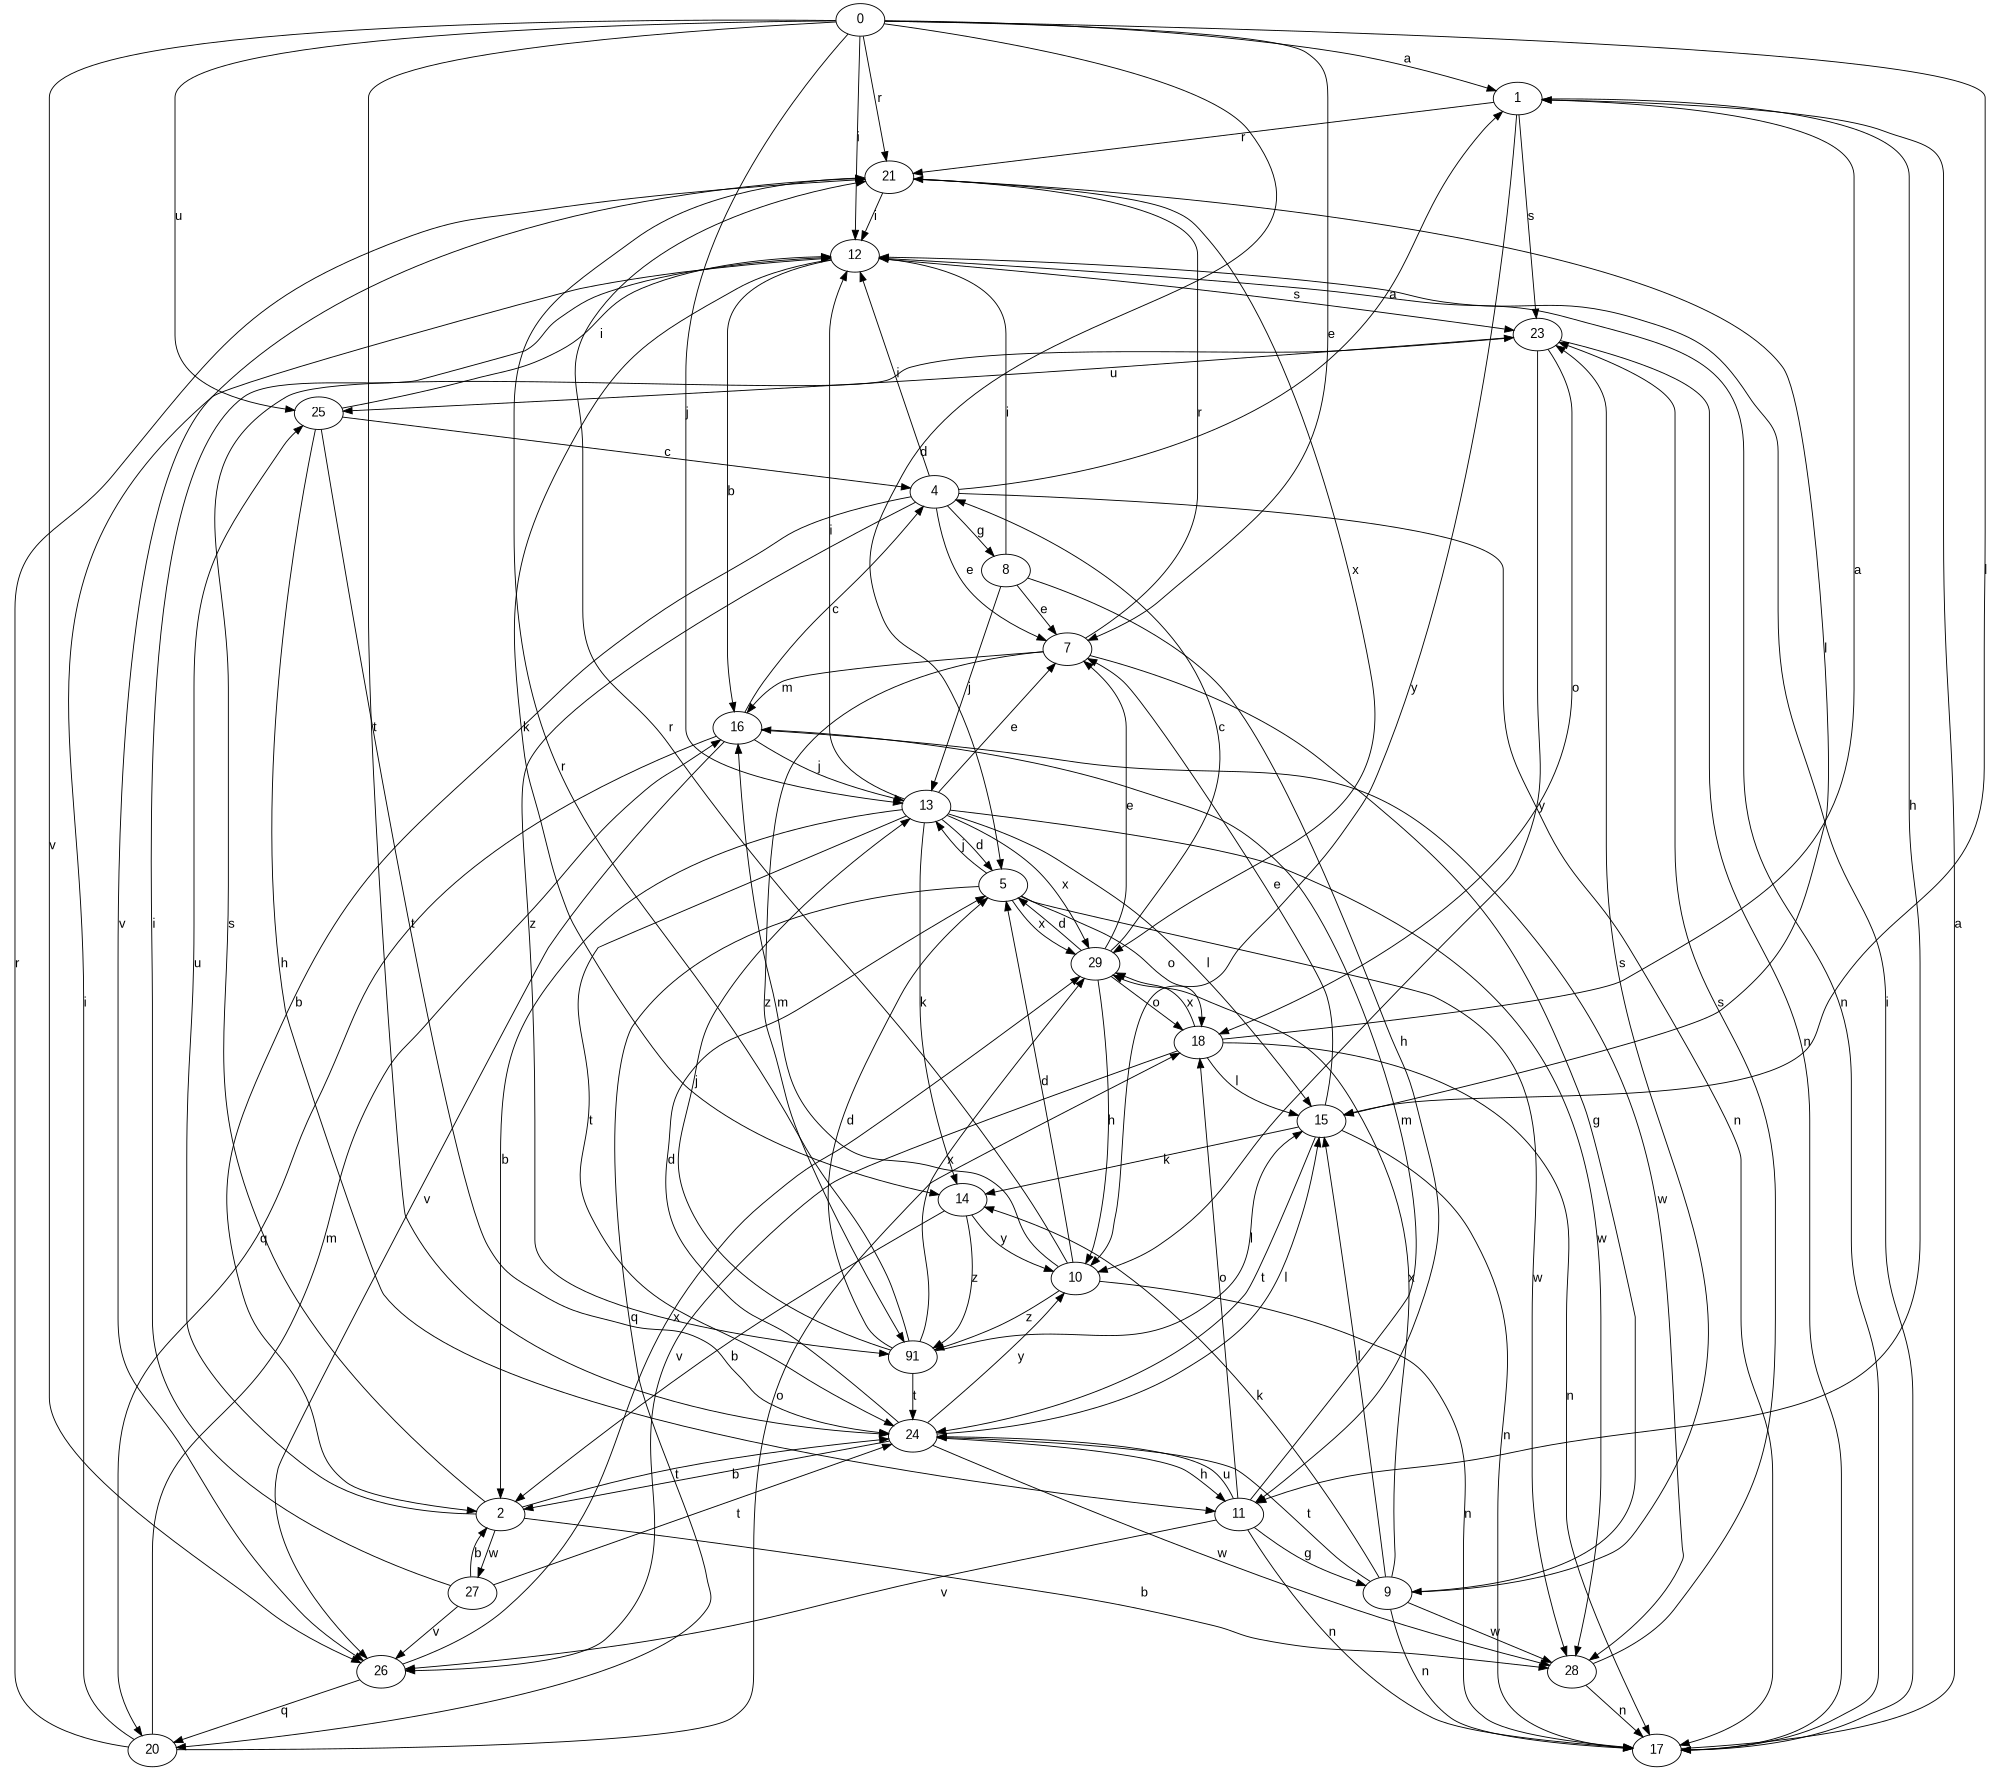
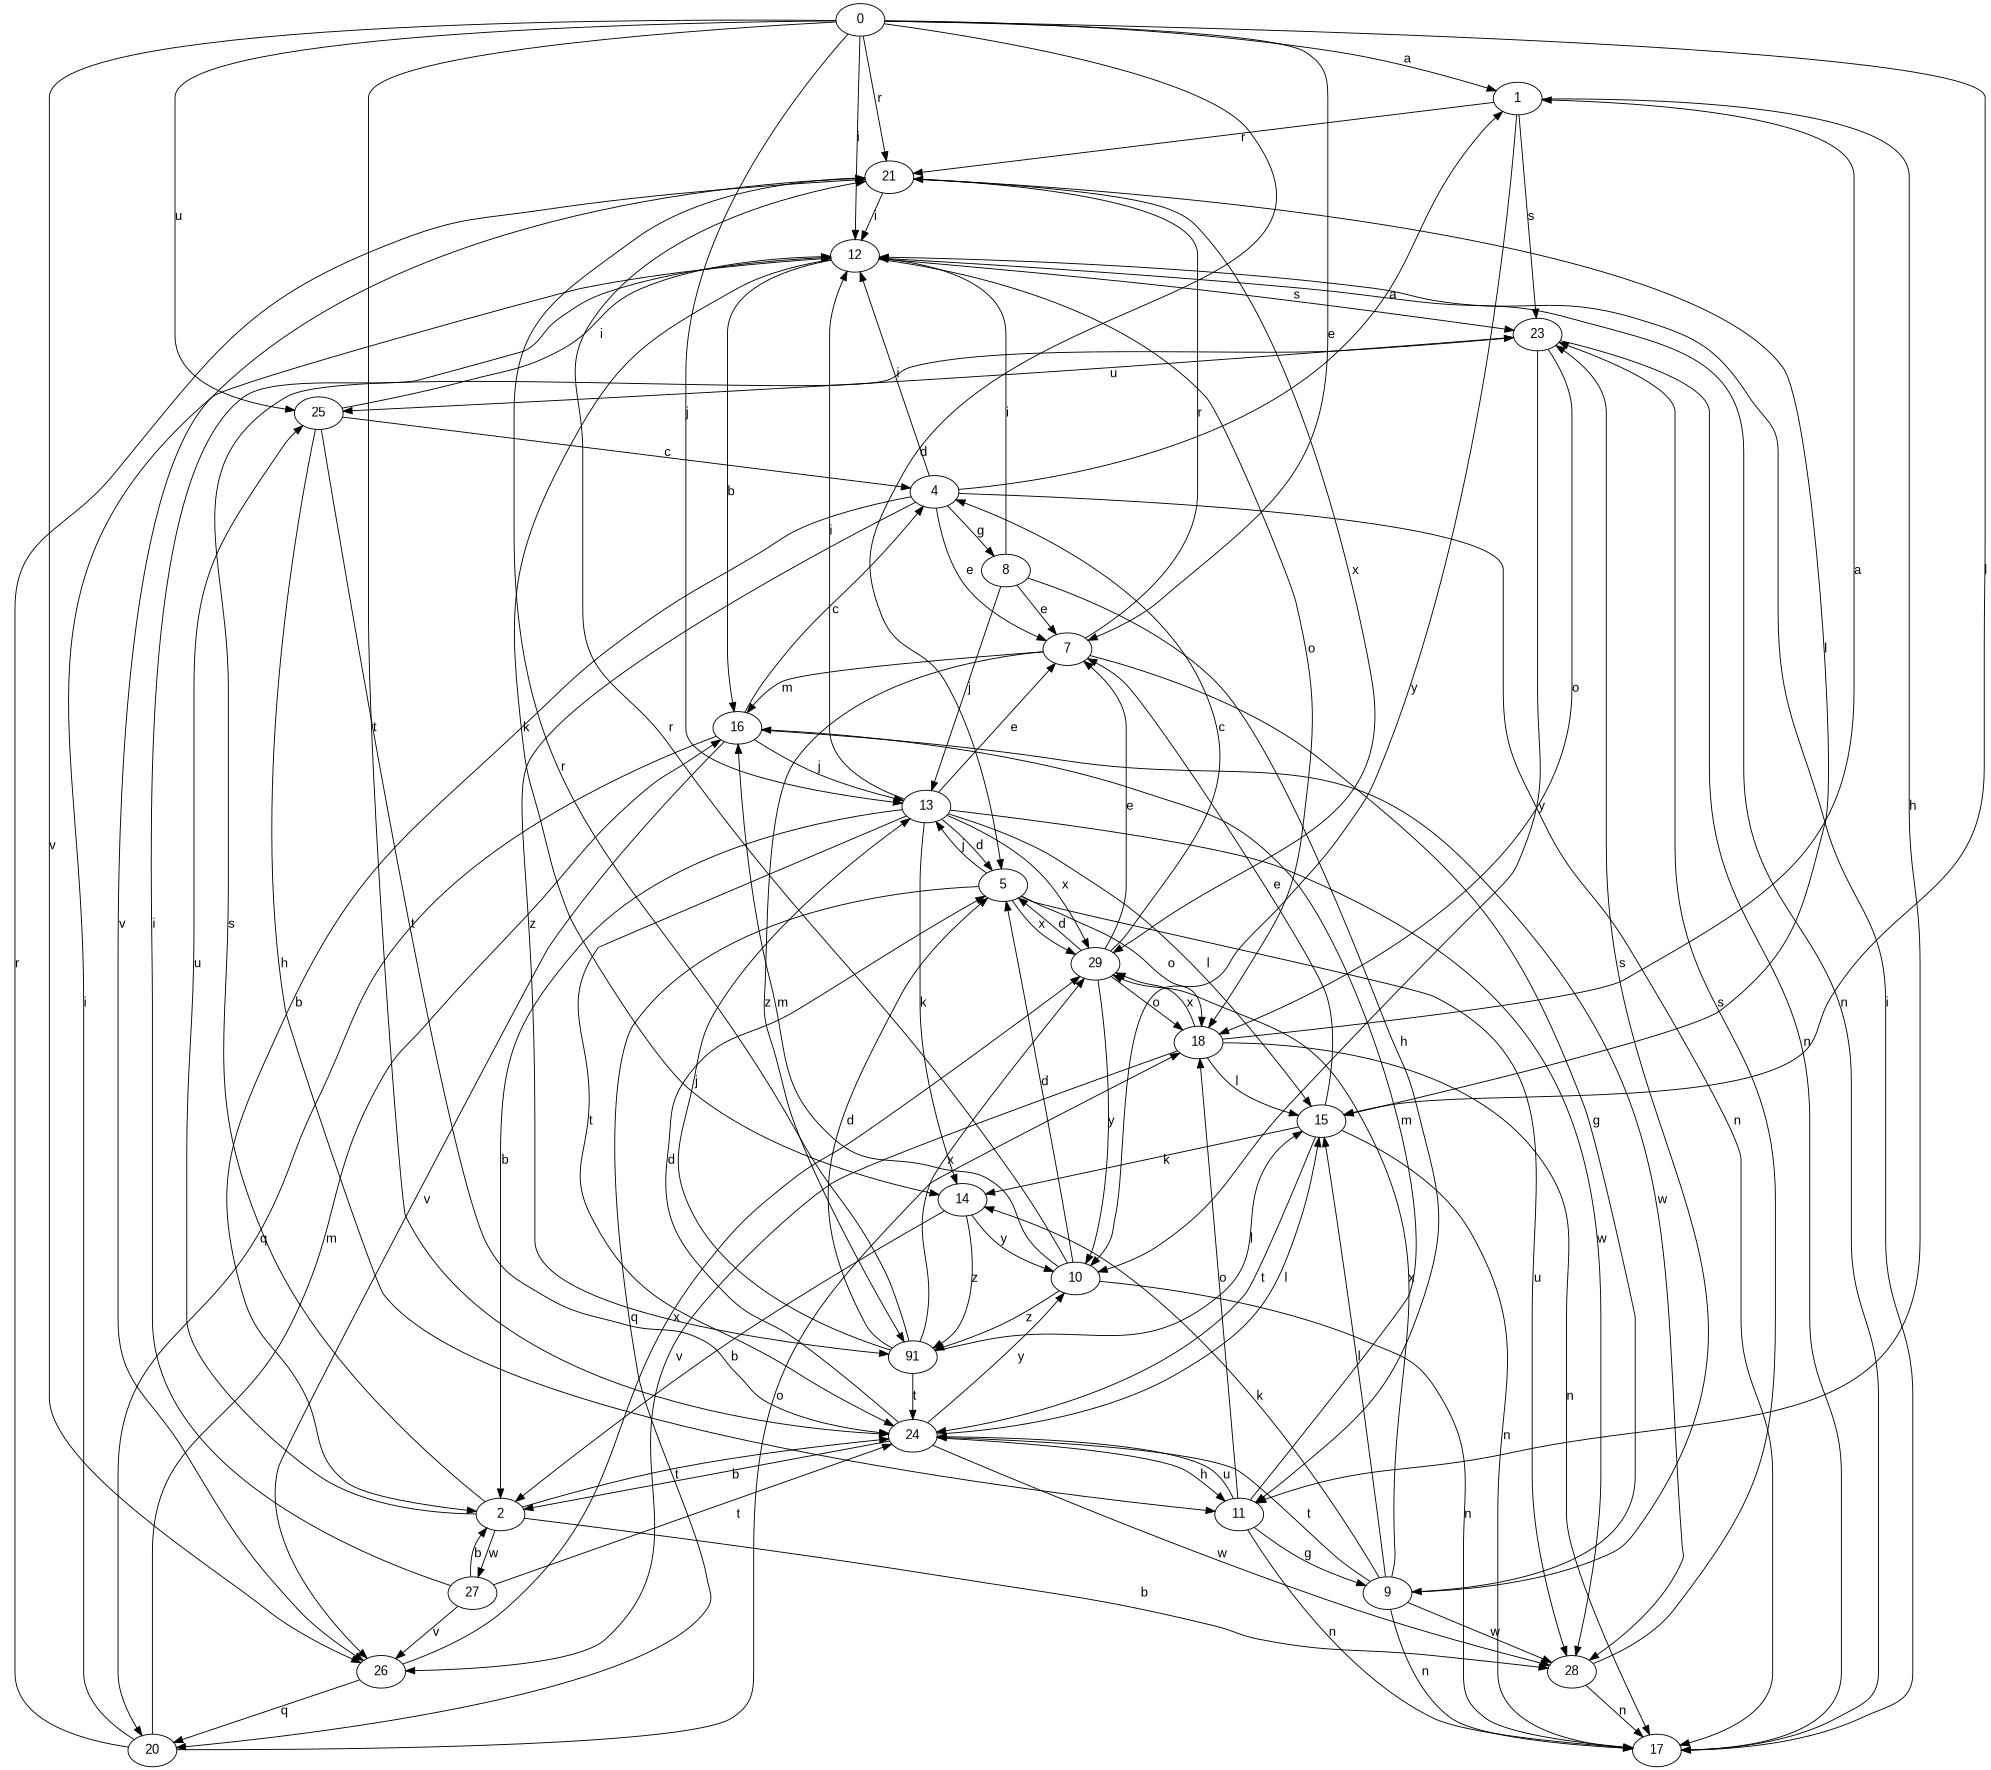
none -> (1271, 535)
(1954, 919) -> none
(1111, 1121) -> (1111, 1121)
(1538, 1278) -> (1538, 1278)
(817, 1606) -> none
